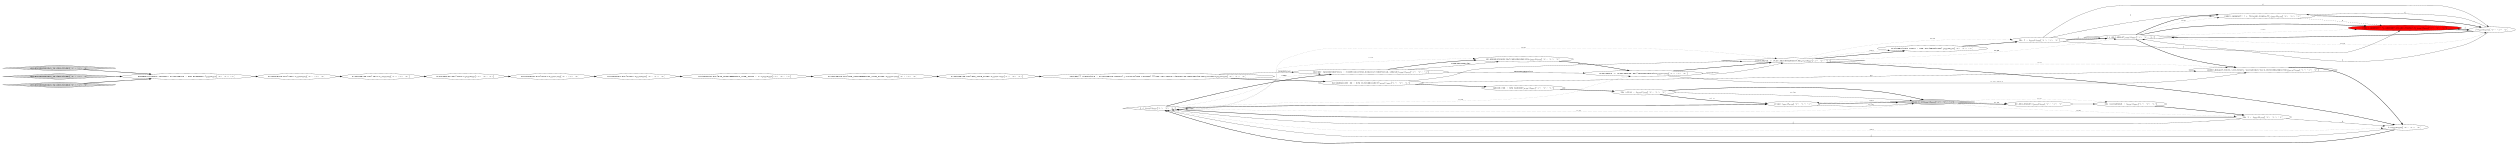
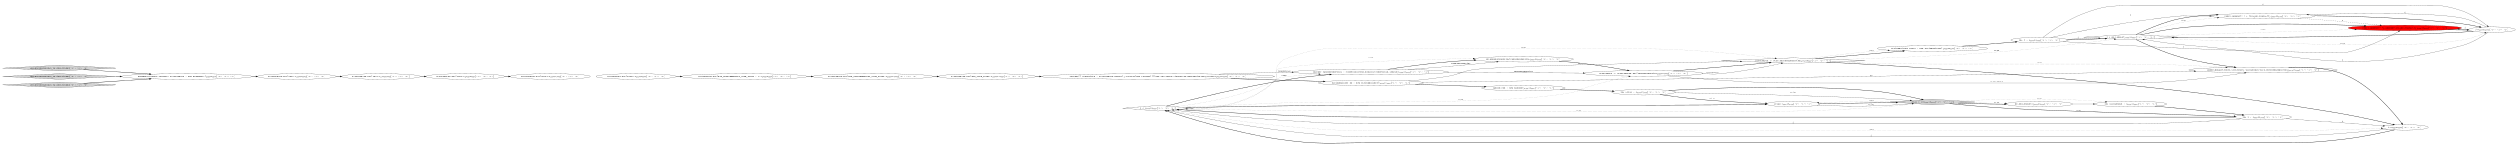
(1906, 42) -> none
(592, 76) -> none
(2092, 112) -> (2092, 112)
